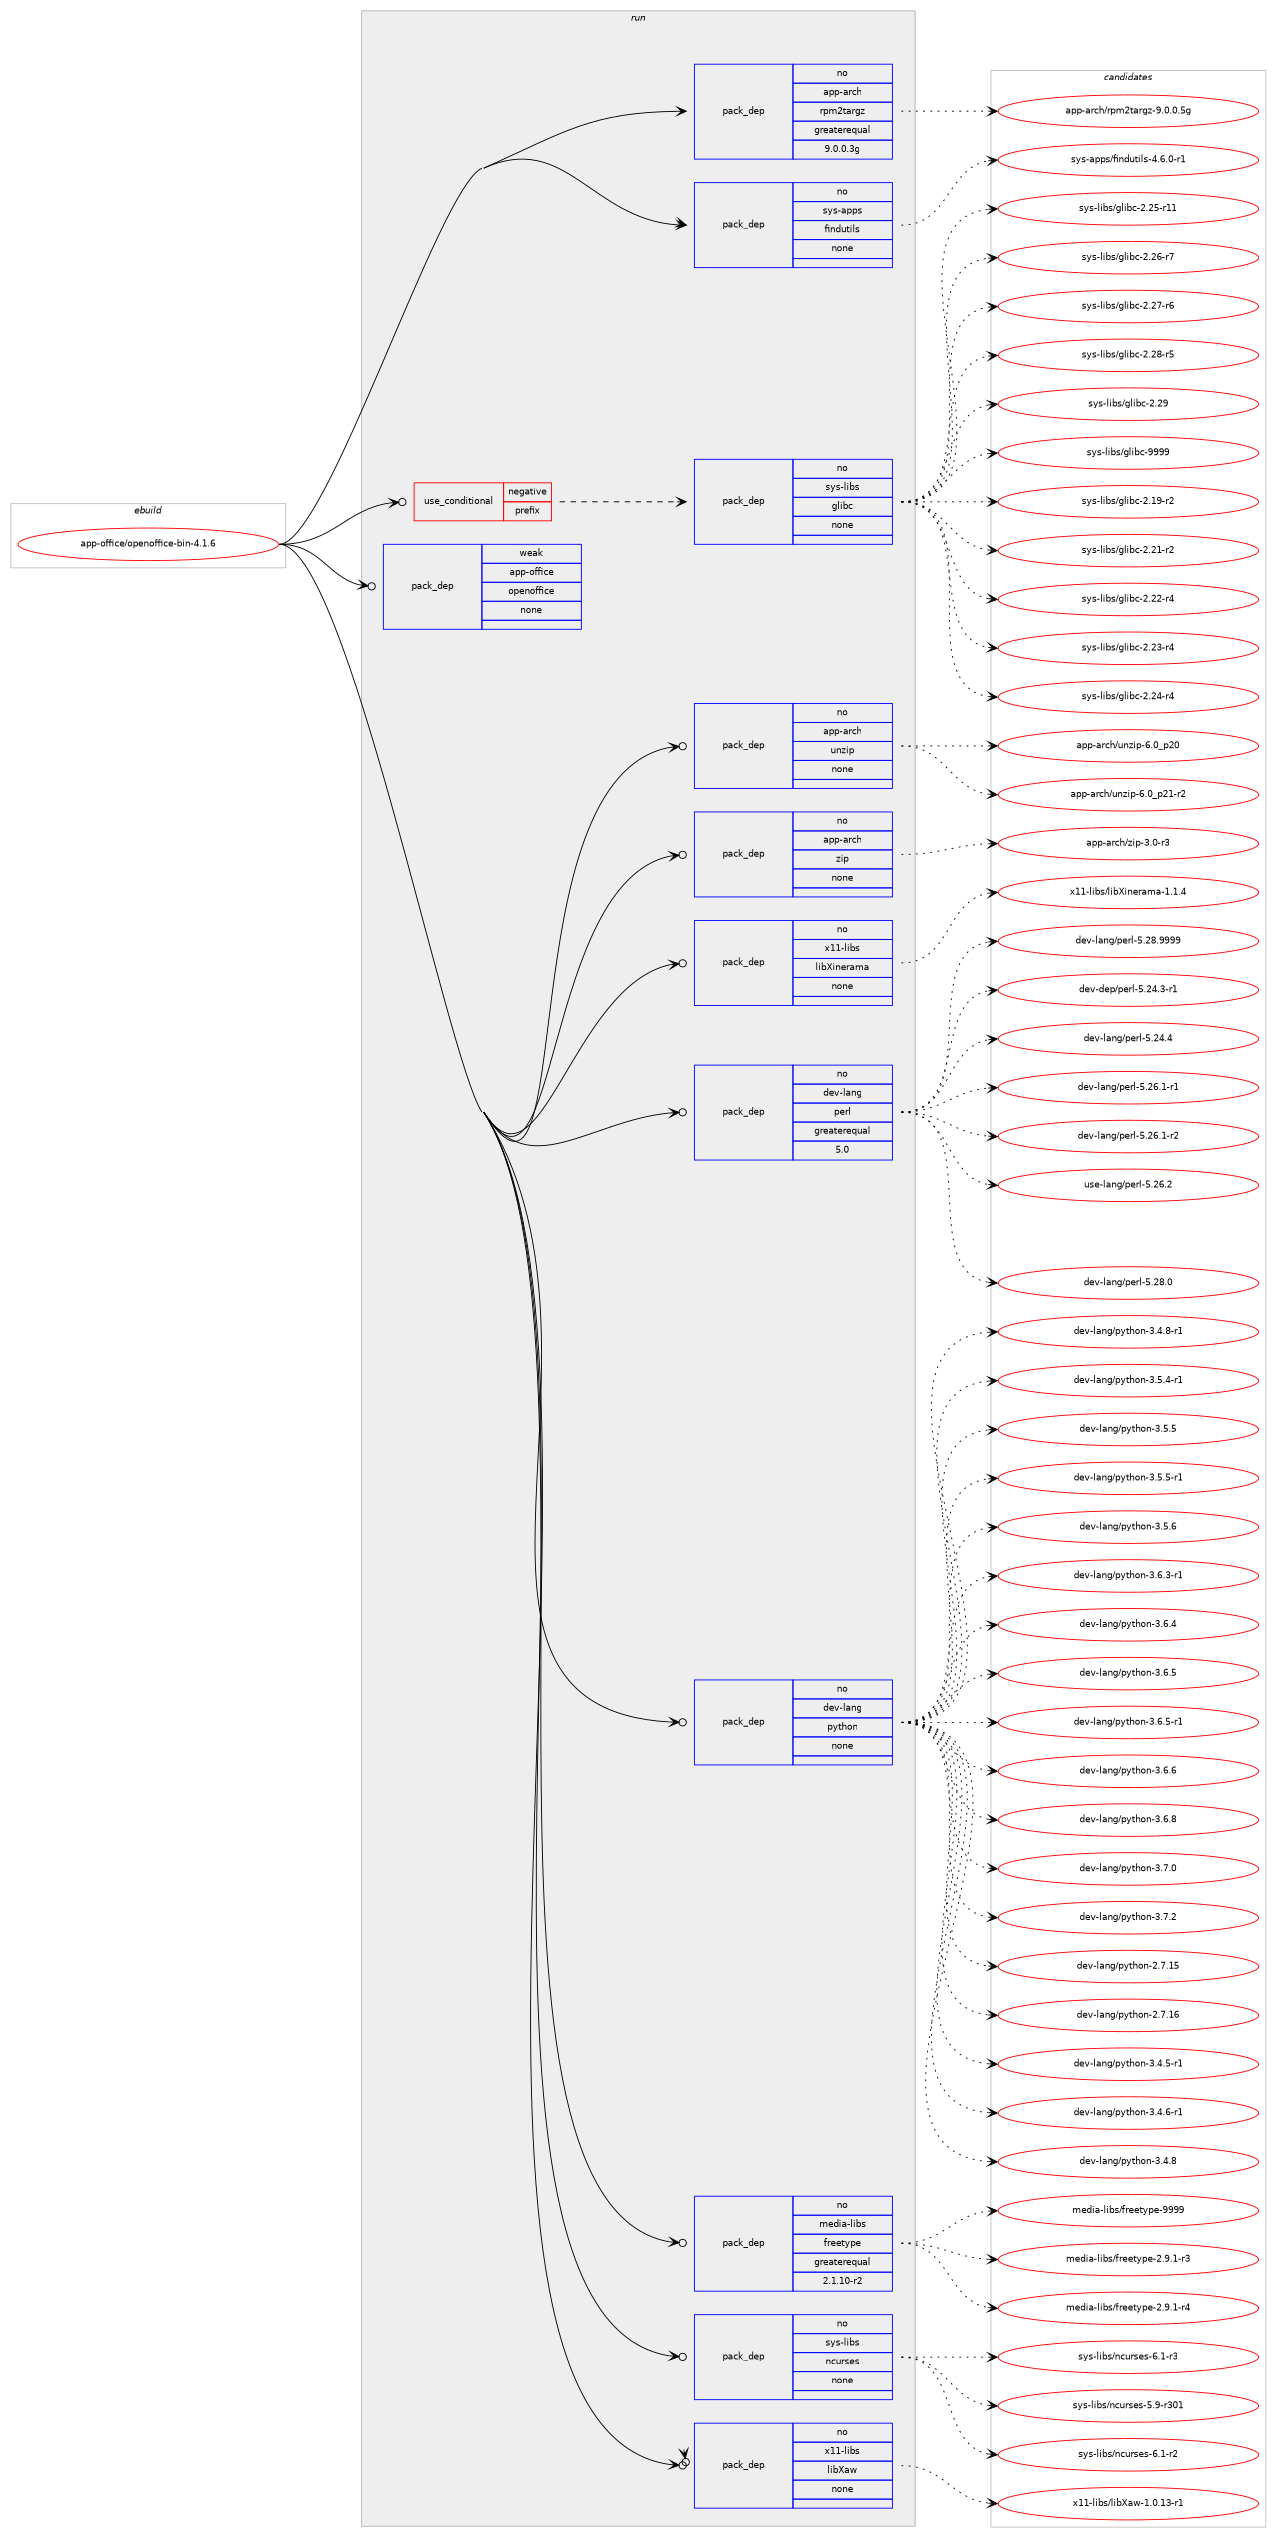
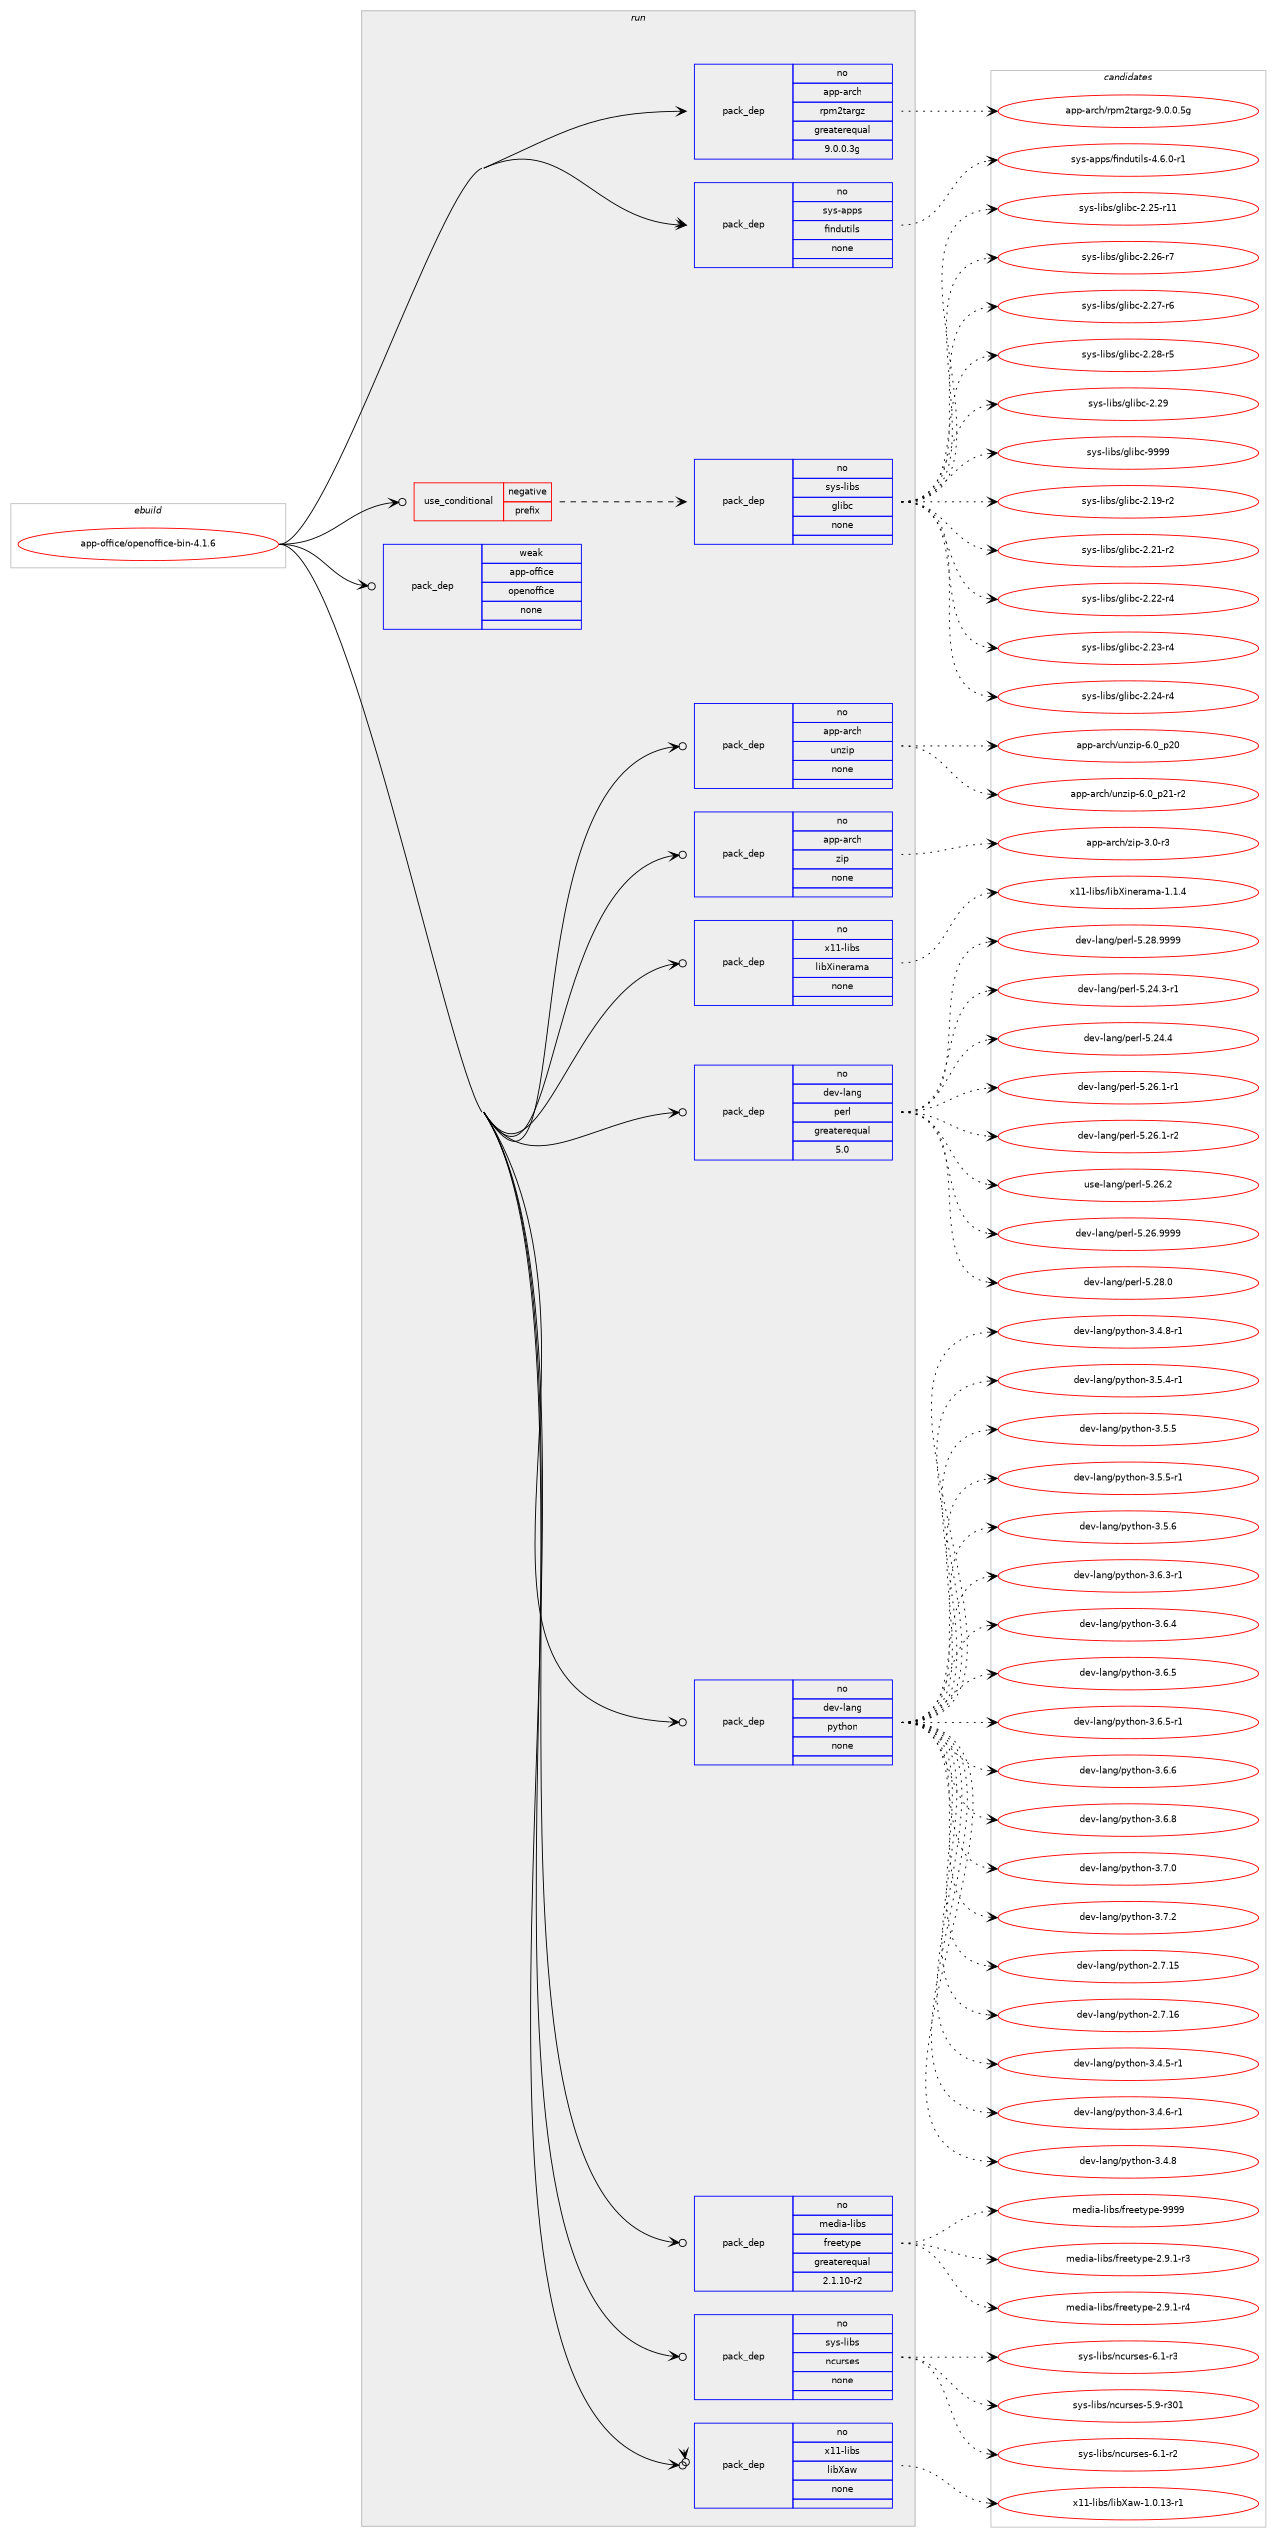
(1128, 990) -> (1128, 990)
none -> (1128, 1234)
